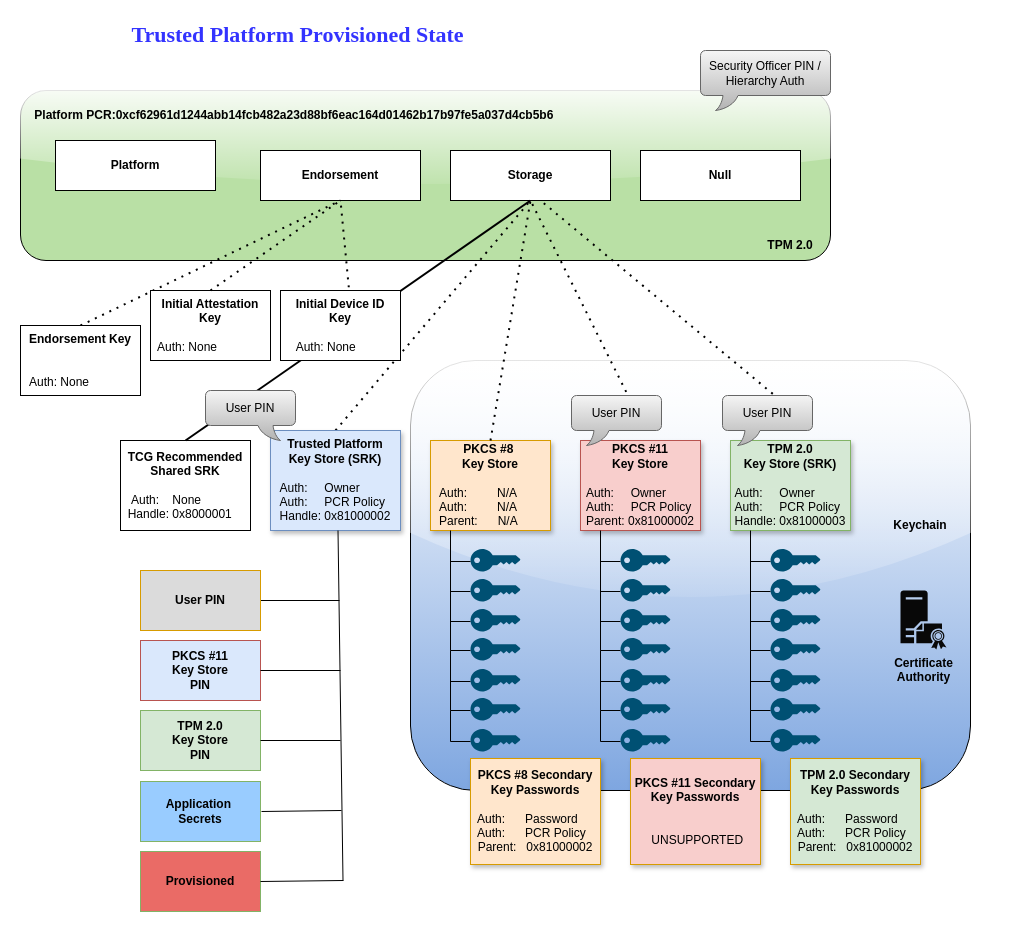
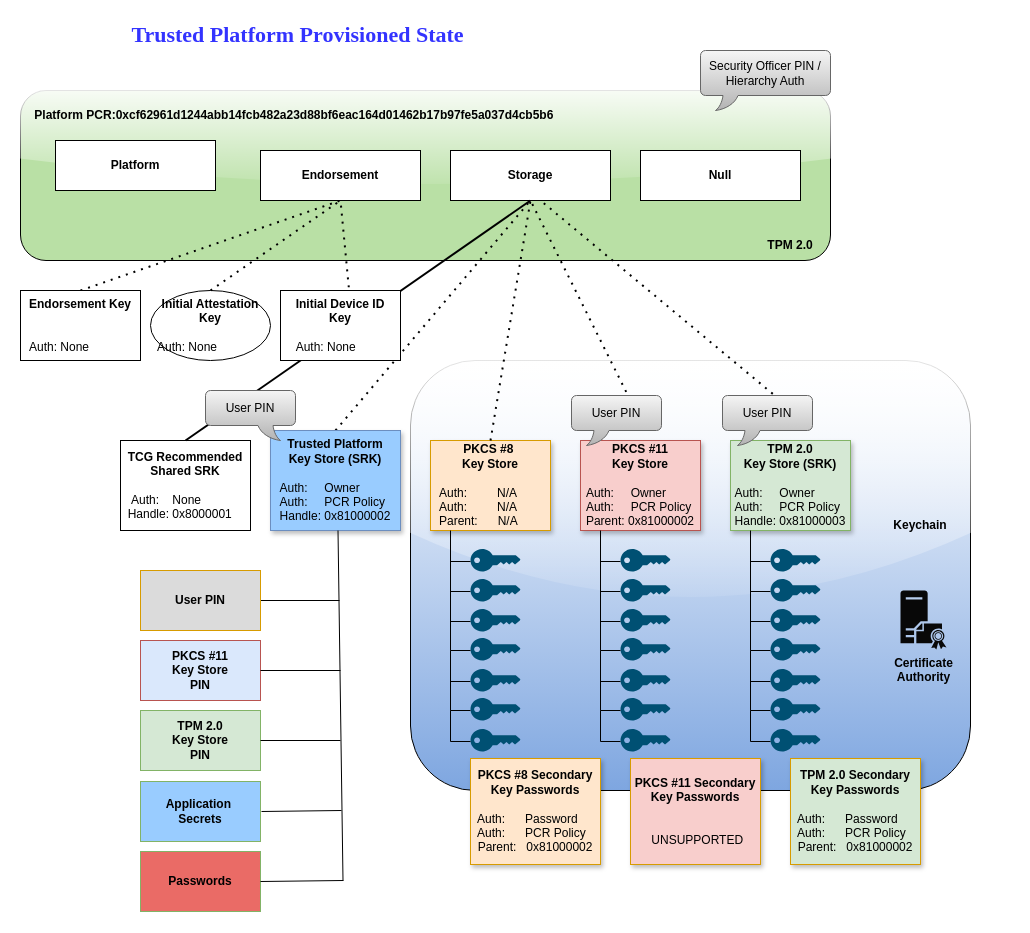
(211, 326) -> (211, 326)
(81, 361) -> (81, 326)
(336, 481) -> (336, 481)
(201, 882) -> (201, 882)
